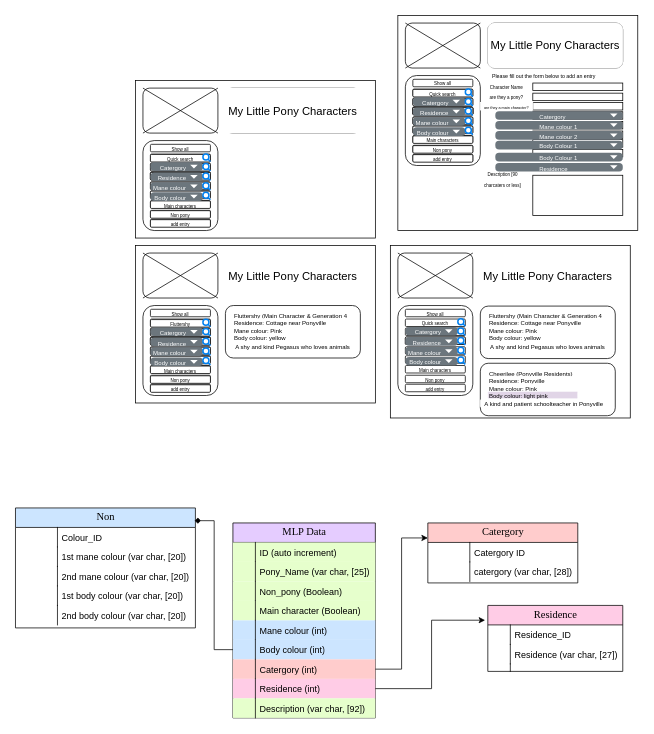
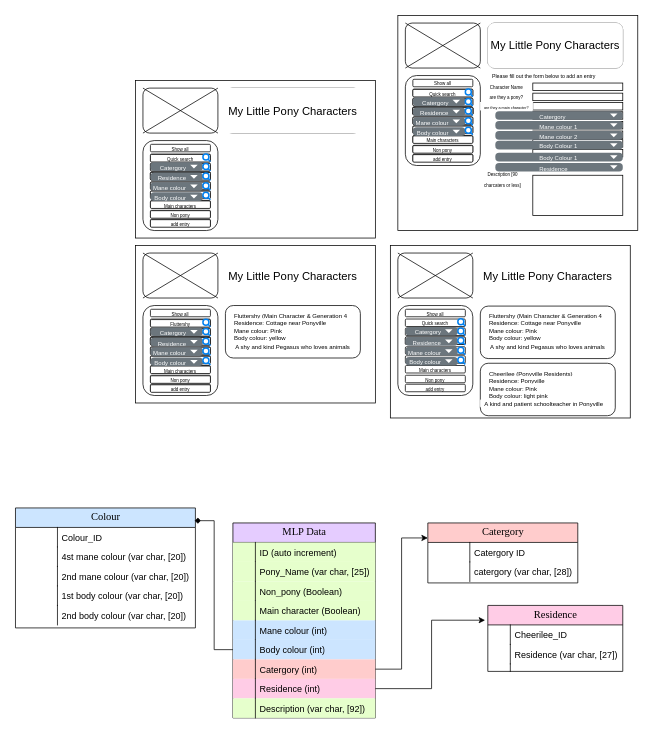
(533, 395) -> (533, 395)
(106, 518) -> (106, 518)
(127, 563) -> (127, 563)
(544, 636) -> (543, 636)
